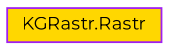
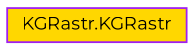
(84, 25) -> (97, 25)
